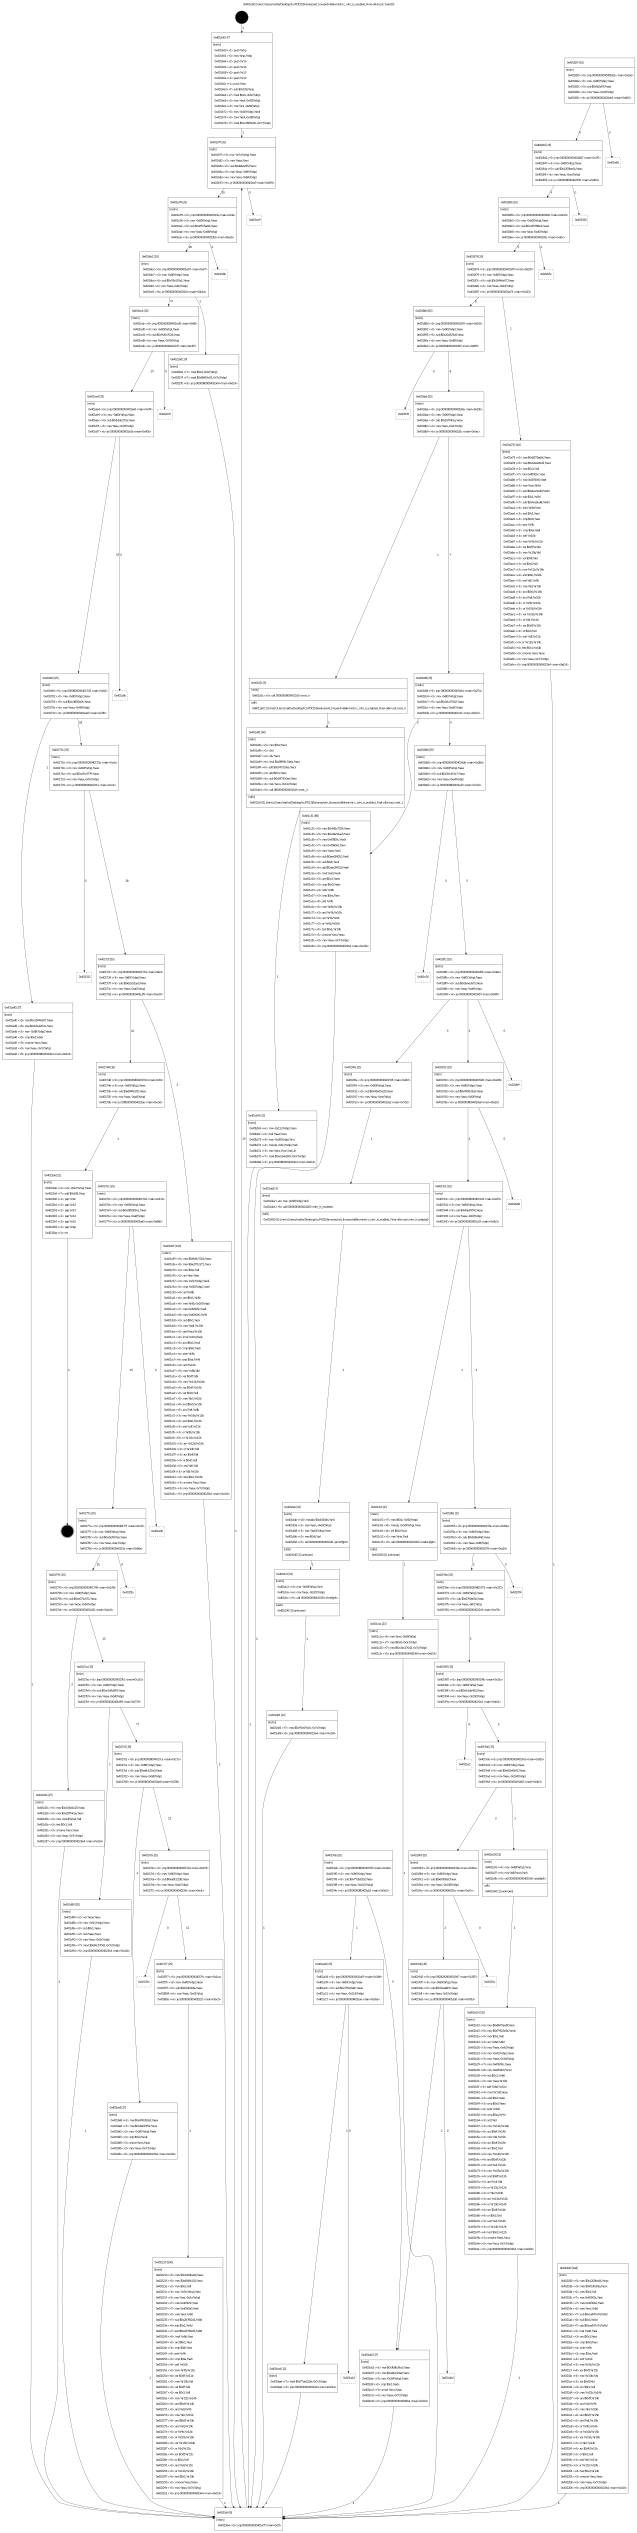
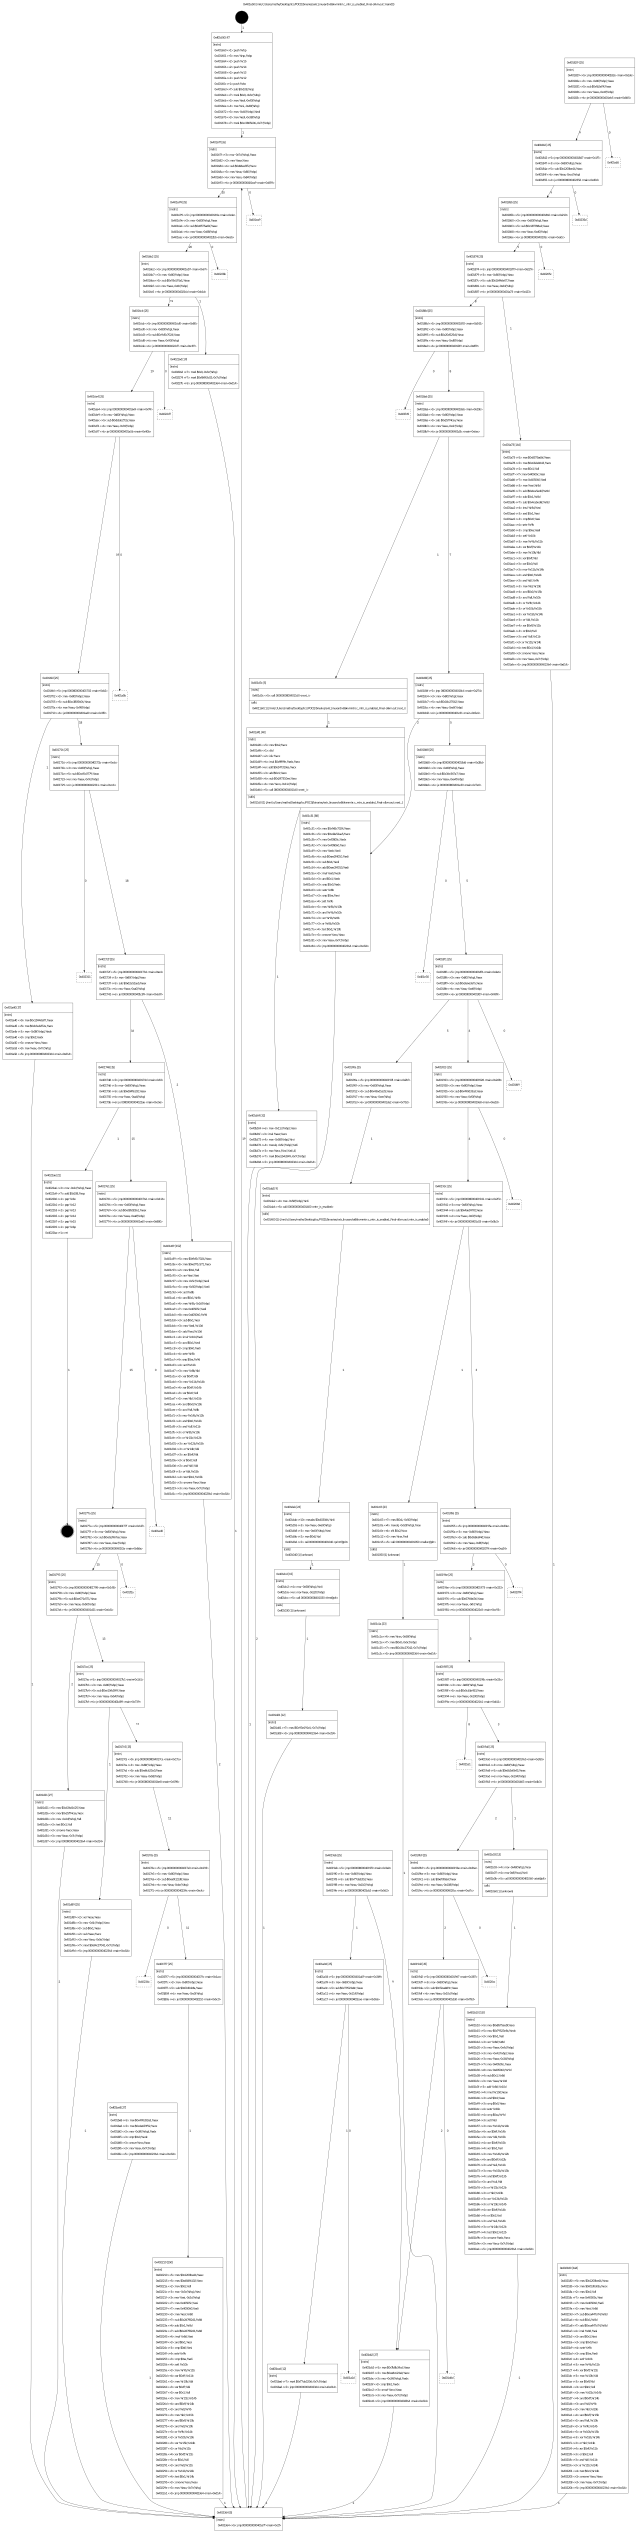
none -> (131, 1144)
(133, 1944) -> none
